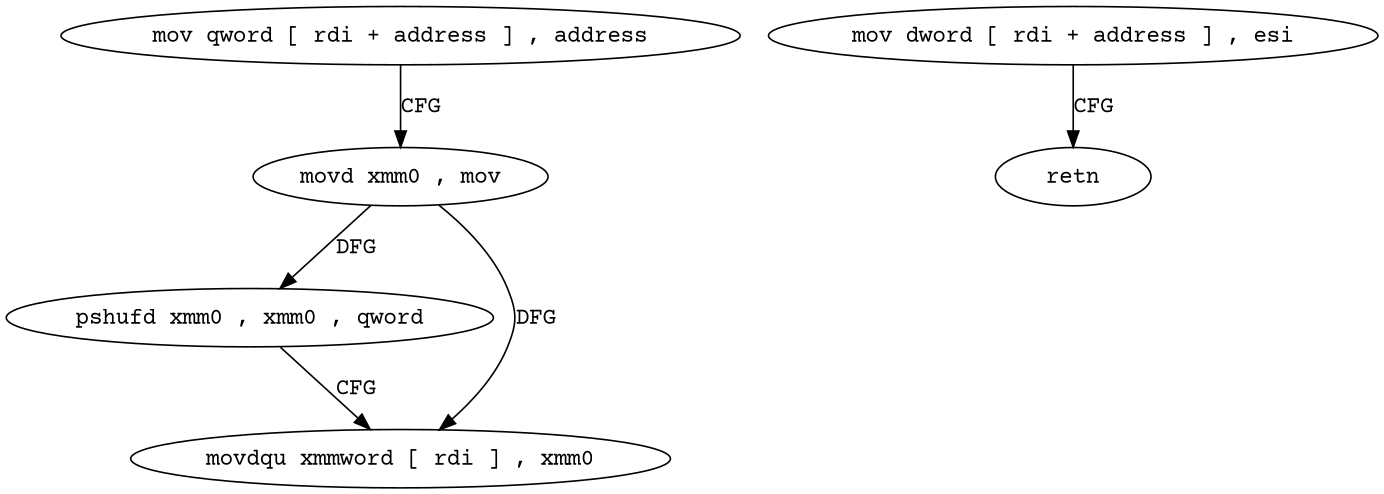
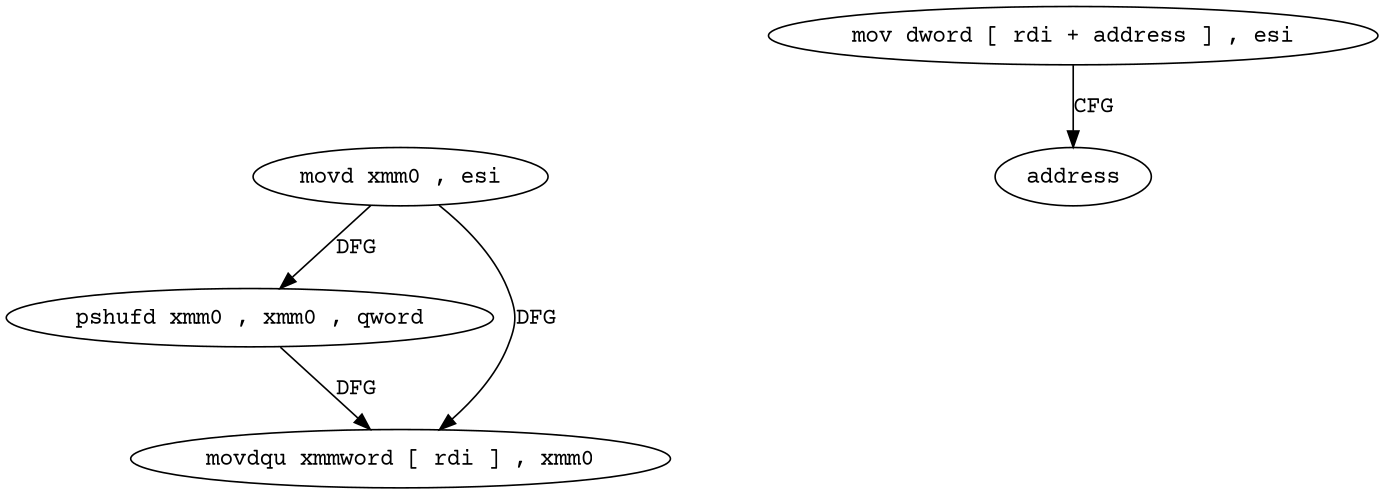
(401, 36) -> none
(401, 177) -> (401, 177)
(1073, 177) -> (1073, 177)
(356, 388) -> (356, 388)
